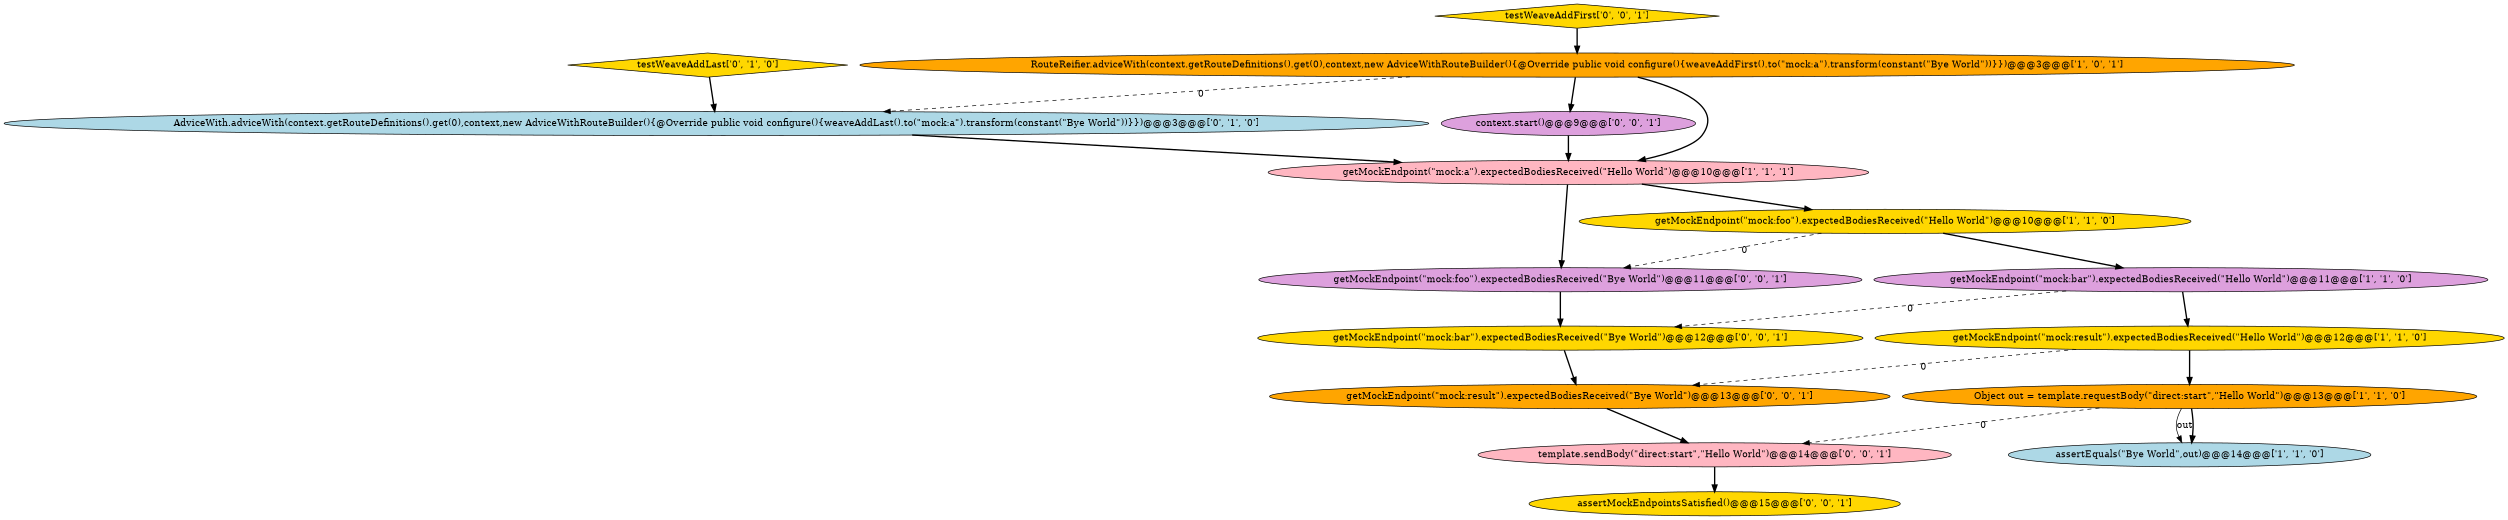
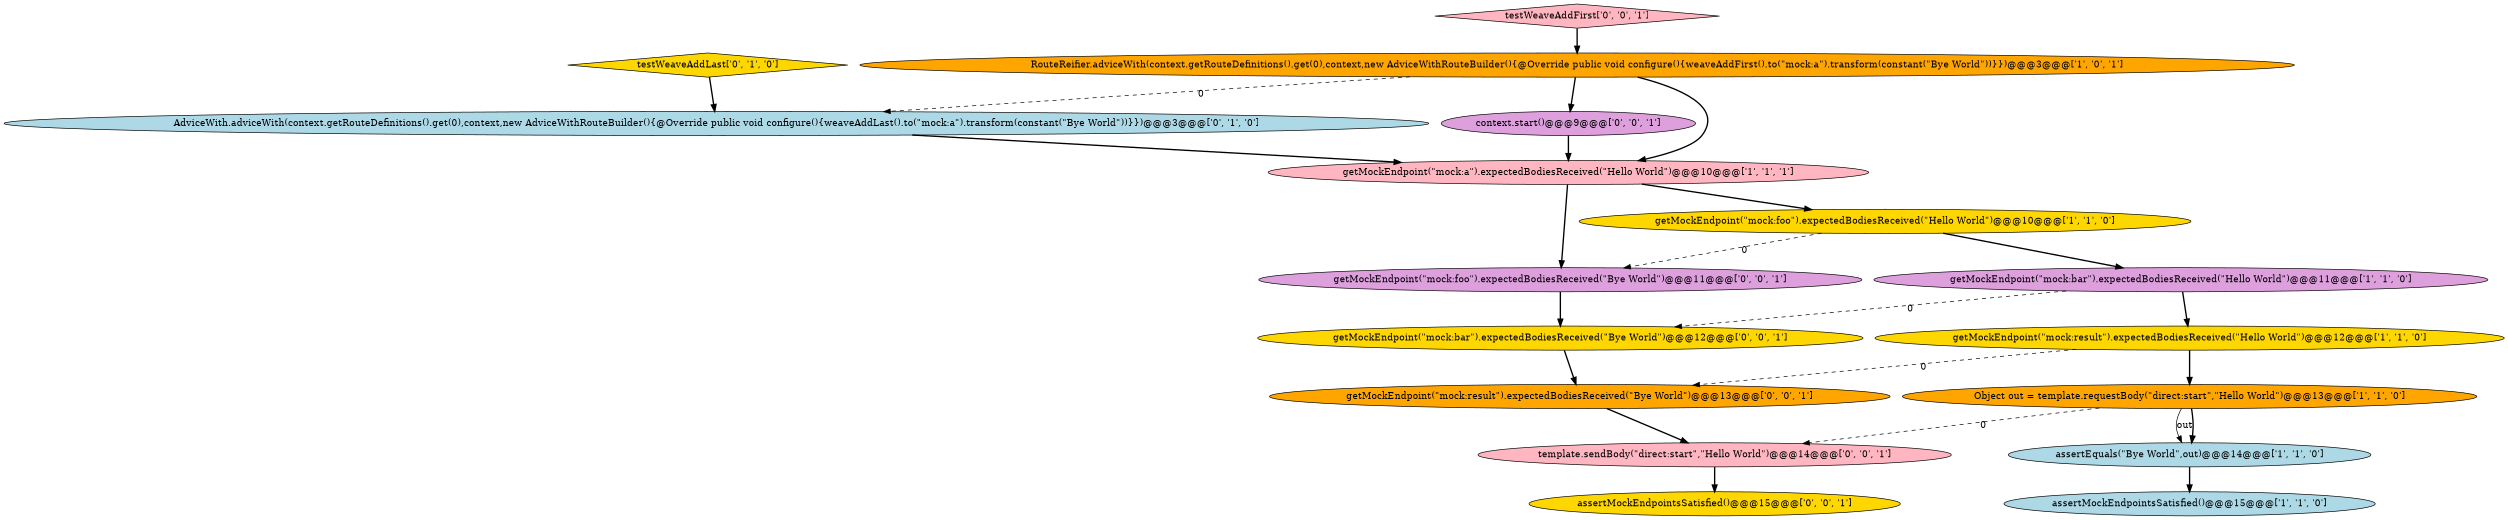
(1577, 16) -> (1577, 16)
none -> (2190, 504)
